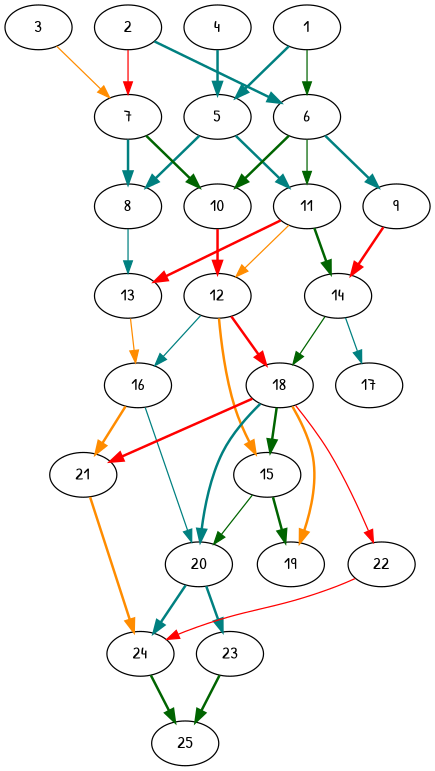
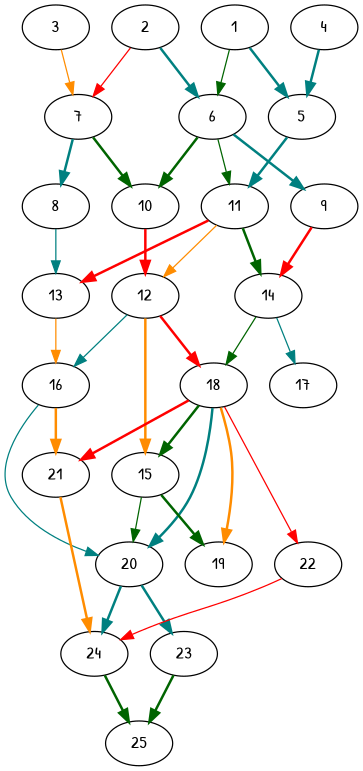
(178, 156) -> none
